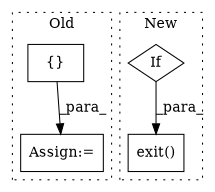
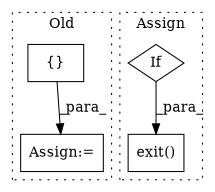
(161, 24) -> (161, 24)
